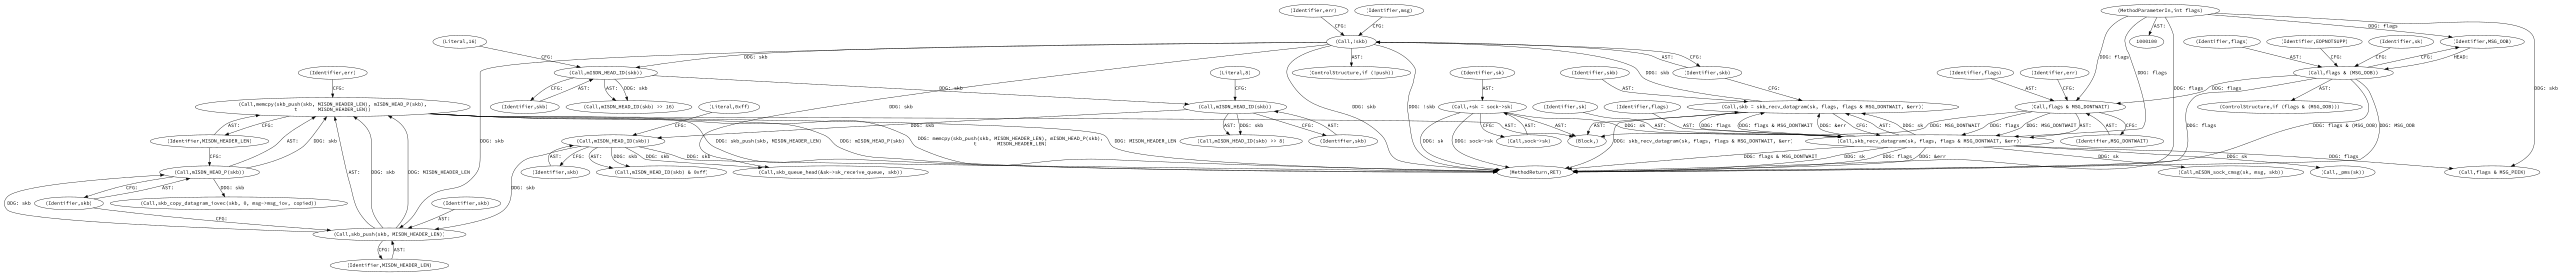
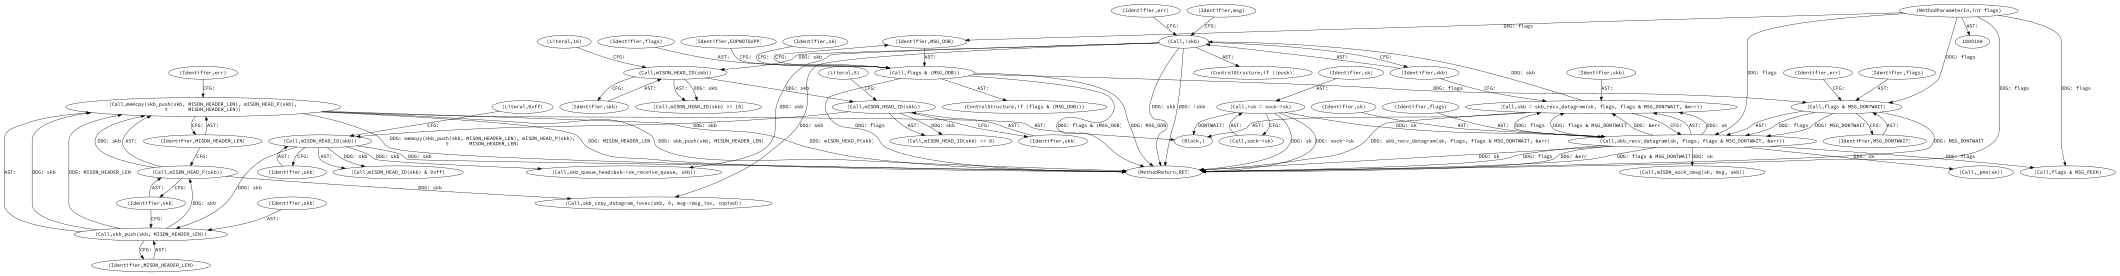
(727, 53) -> (885, 57)
(2463, 57) -> (932, 57)
(2546, 88) -> (2076, 88)
(1562, 126) -> (1213, 126)
(1860, 134) -> (1764, 159)
